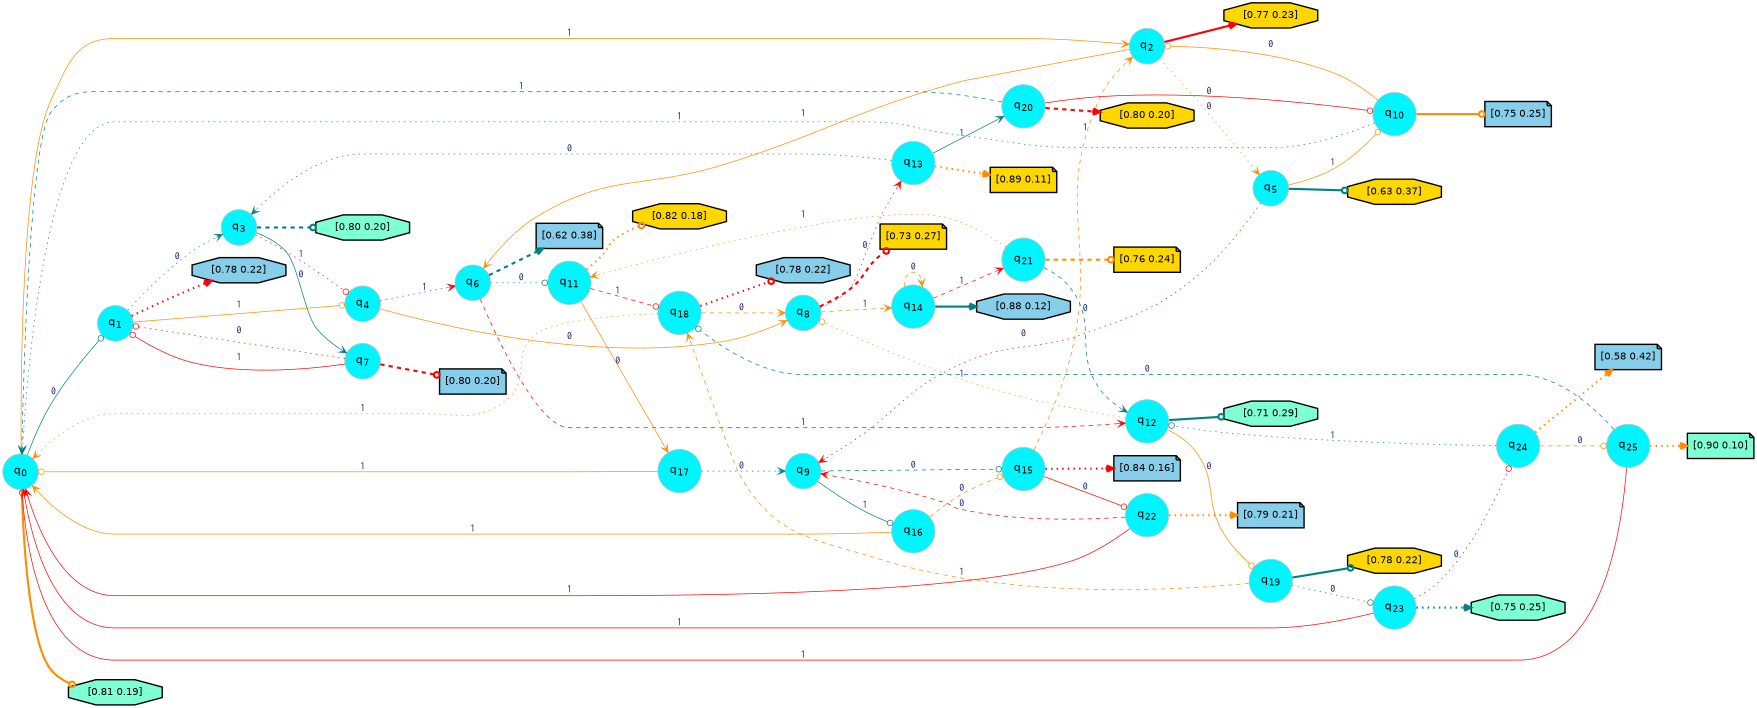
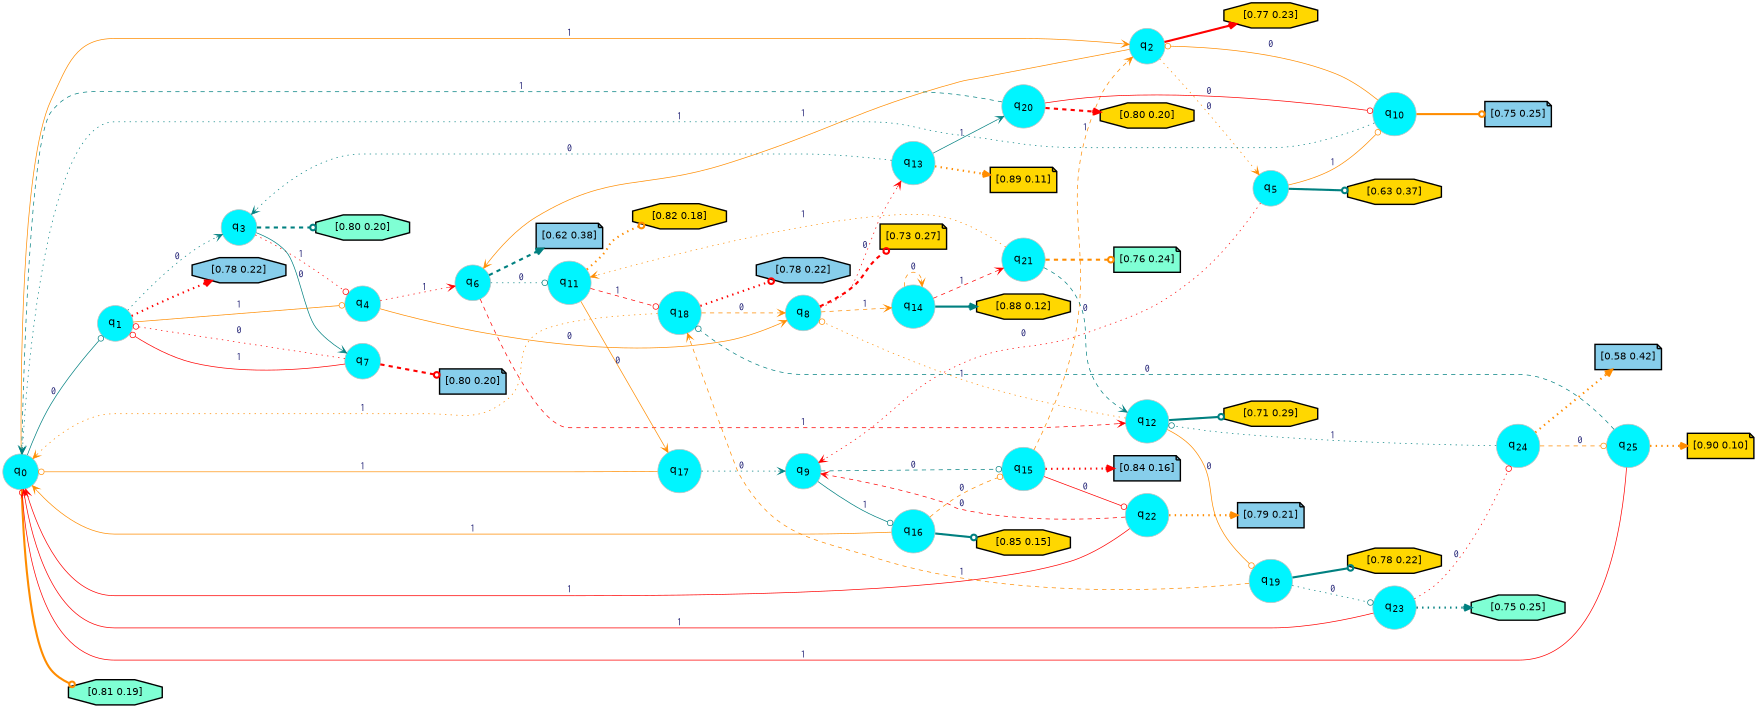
(1147, 260) -> (1147, 260)
(1023, 307) -> (1023, 307)
(1271, 414) -> (1271, 414)
(1721, 446) -> (1721, 446)
none -> (1023, 542)
